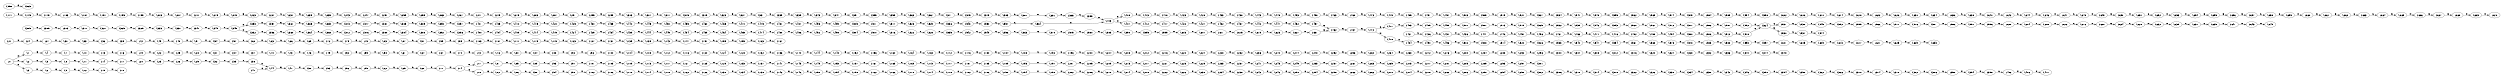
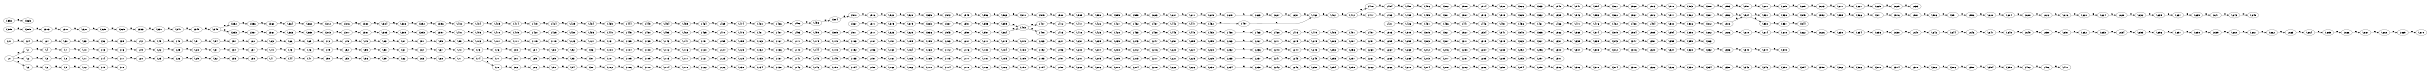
(920, 15) -> none
none -> (787, 41)
(262, 65) -> (261, 59)
